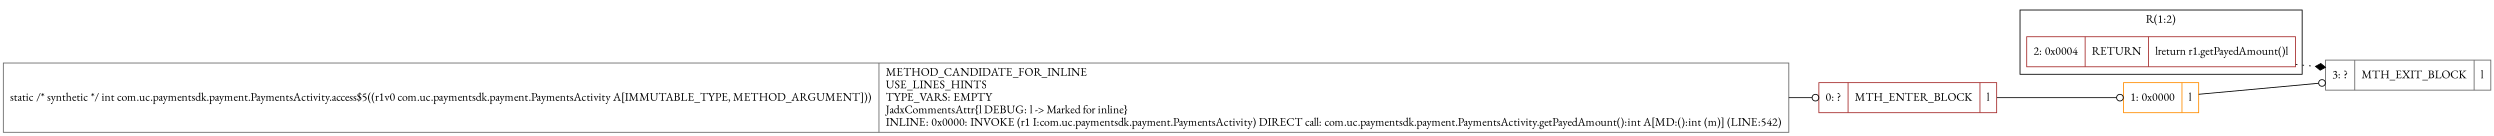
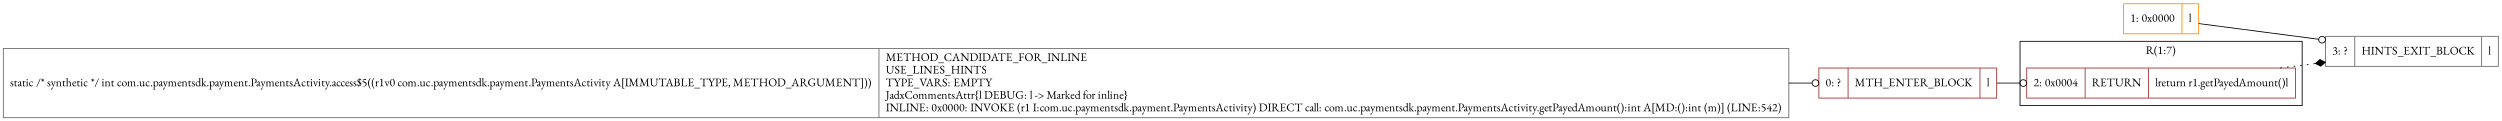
(2161, 20) -> (2161, 51)
(2414, 75) -> (2418, 51)
(2057, 98) -> (2008, 83)
